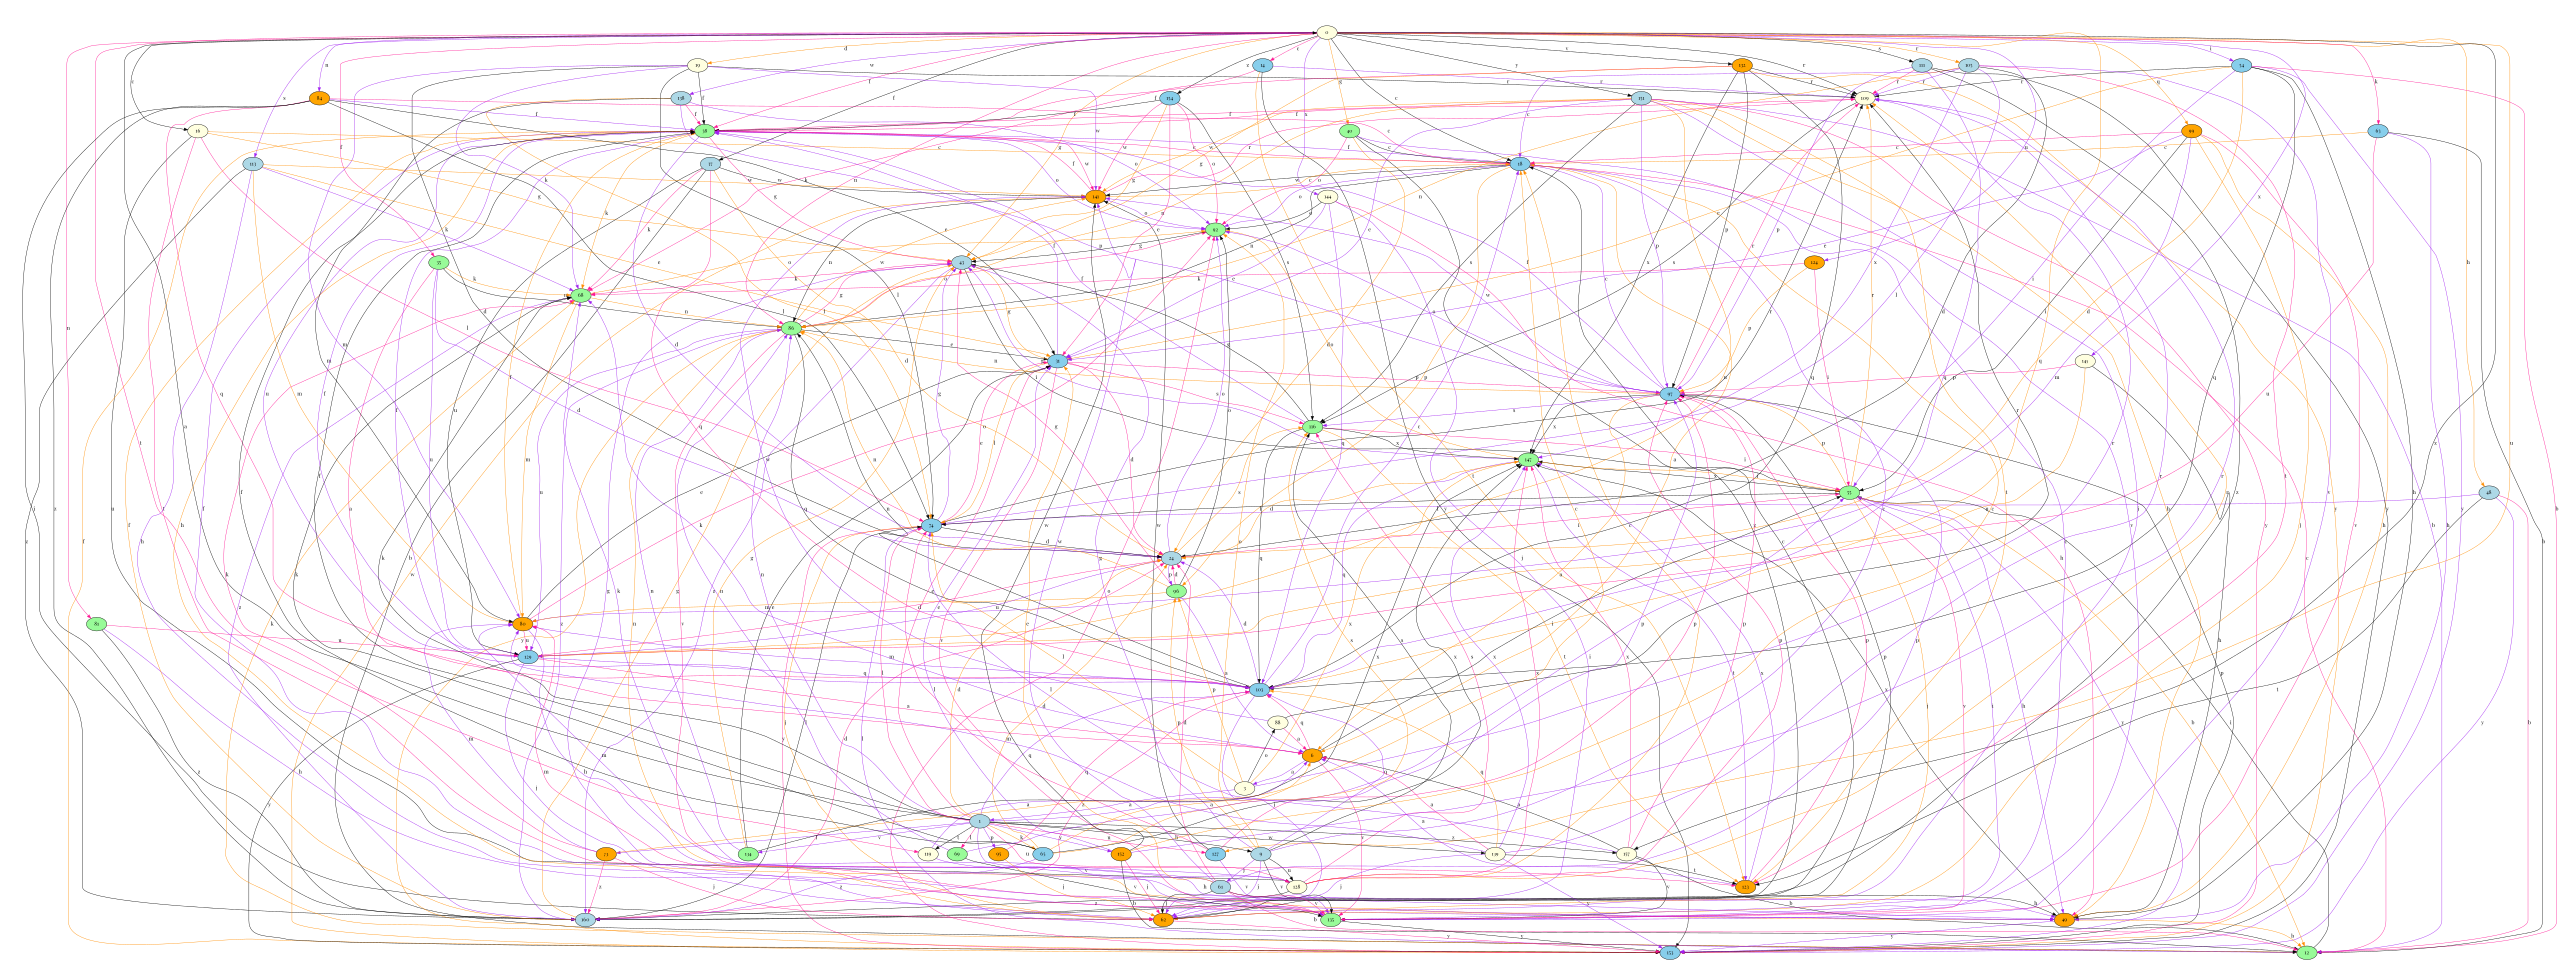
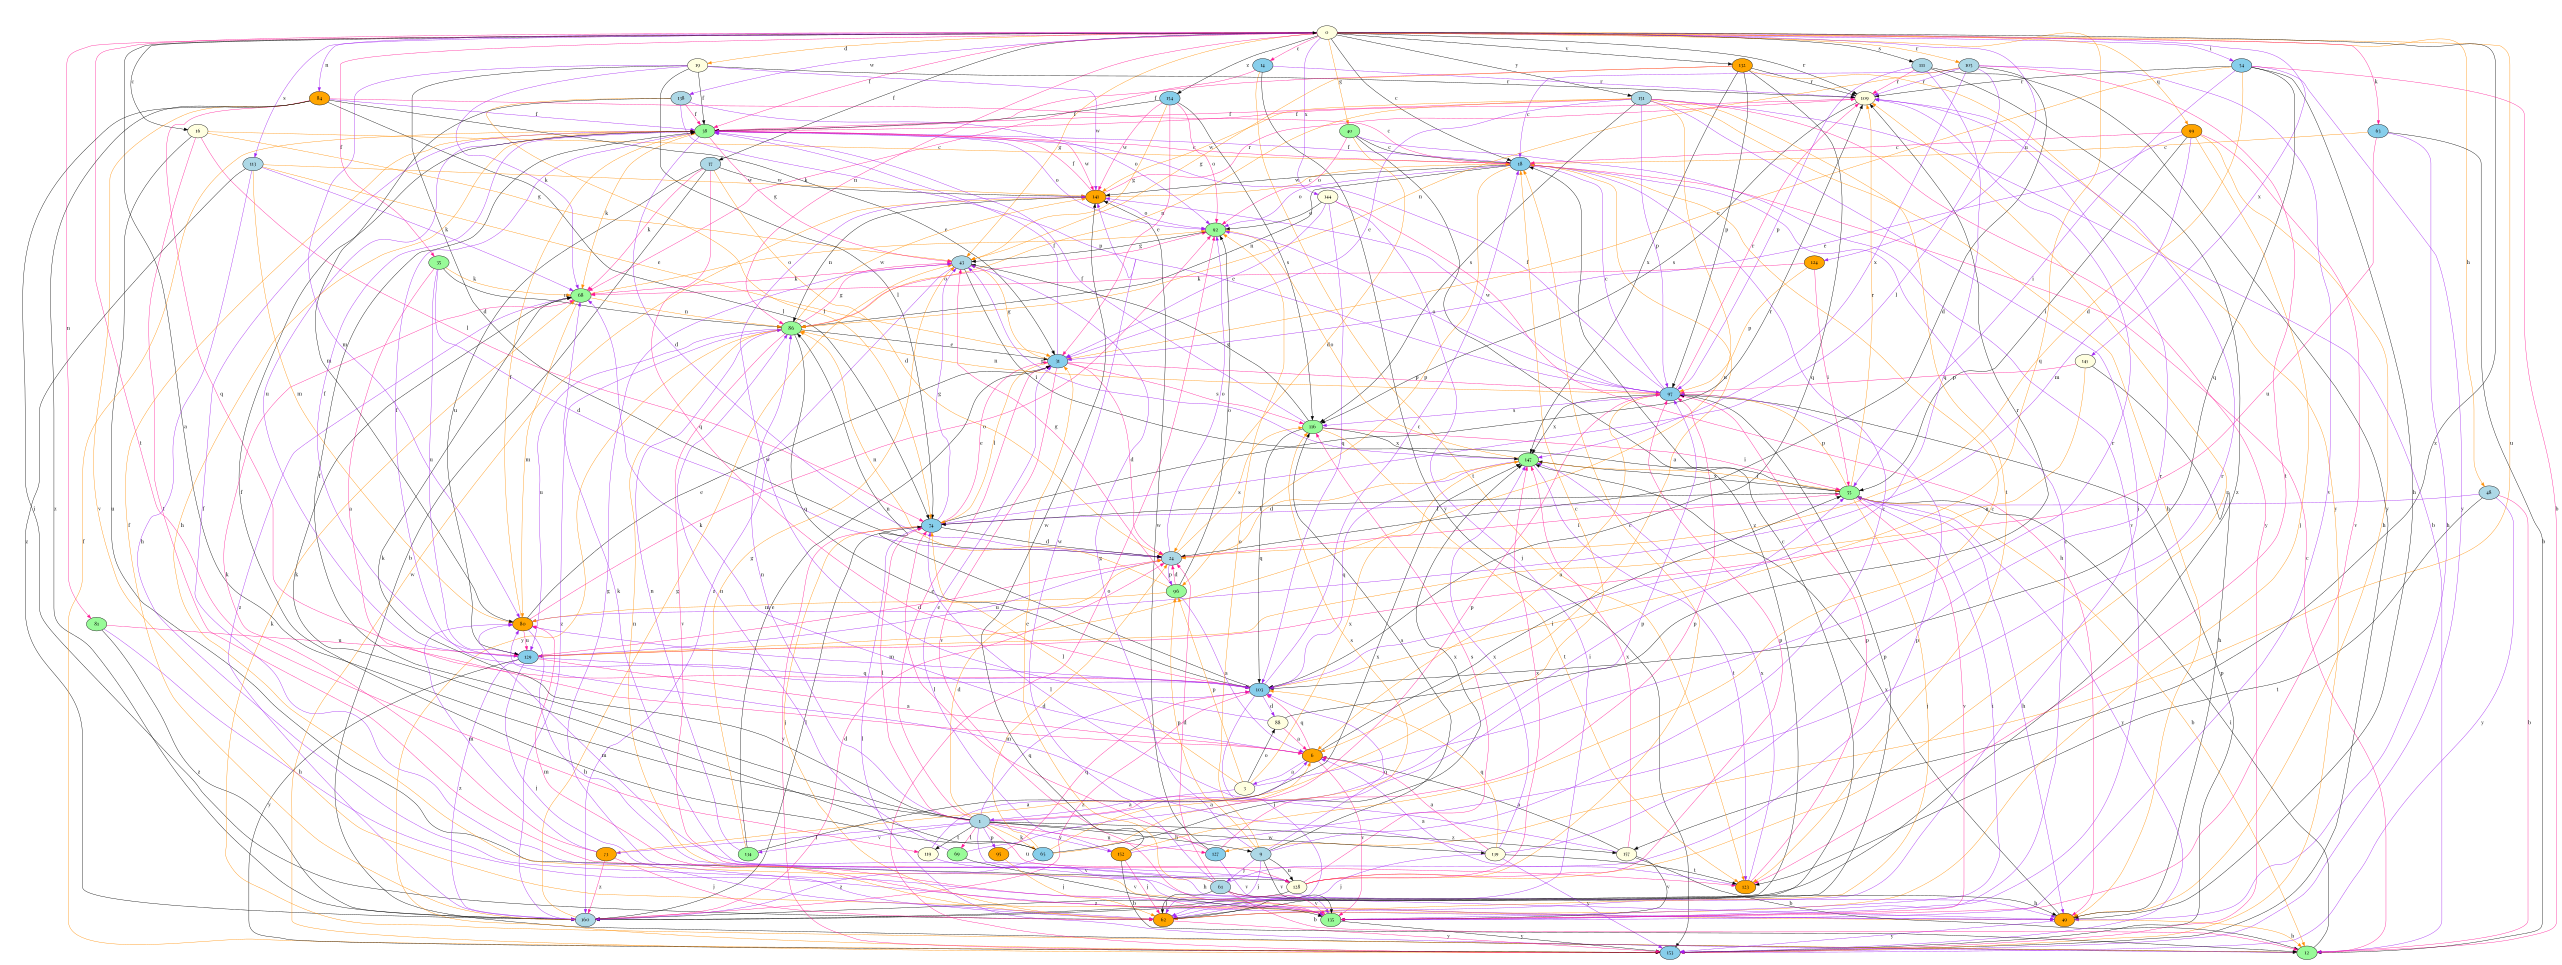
(1236, 613) -> (1268, 705)
(1743, 620) -> (1356, 744)
none -> (356, 825)
none -> (452, 828)
